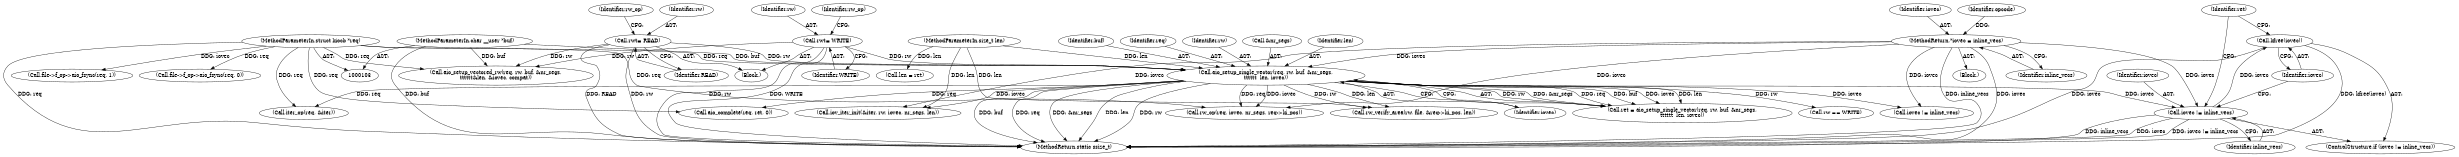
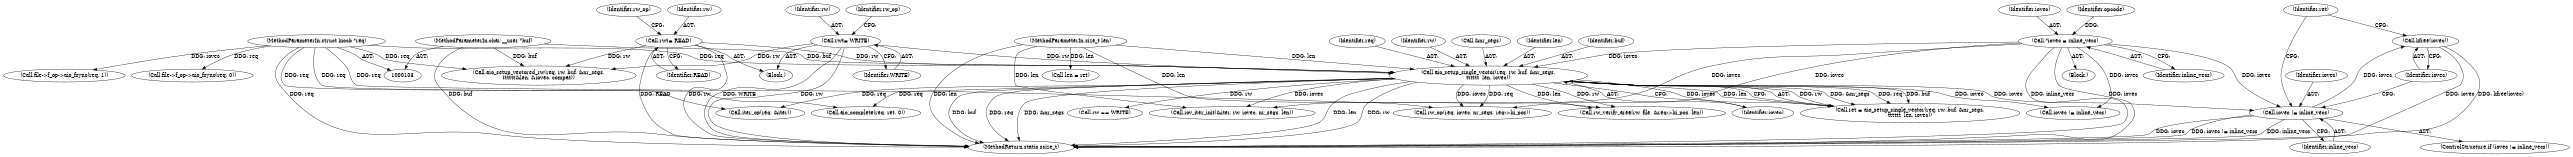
(1956, 41) -> (2065, 41)
(2376, 71) -> none
none -> (942, 81)
